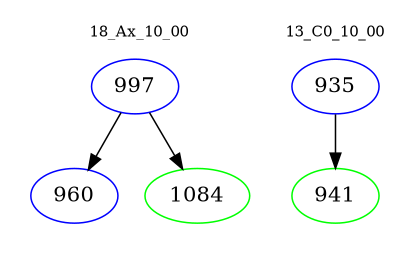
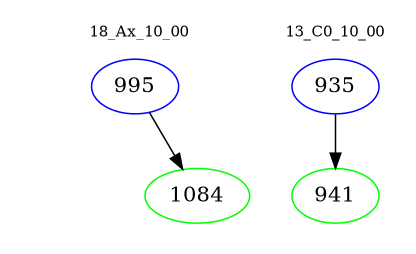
(135, 87) -> (135, 87)
(74, 196) -> none
